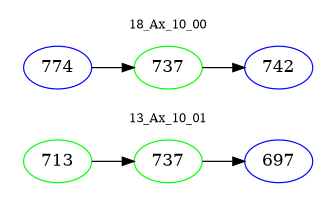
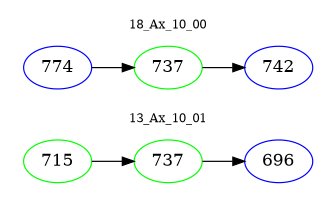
(58, 161) -> (58, 161)
(279, 161) -> (279, 161)
